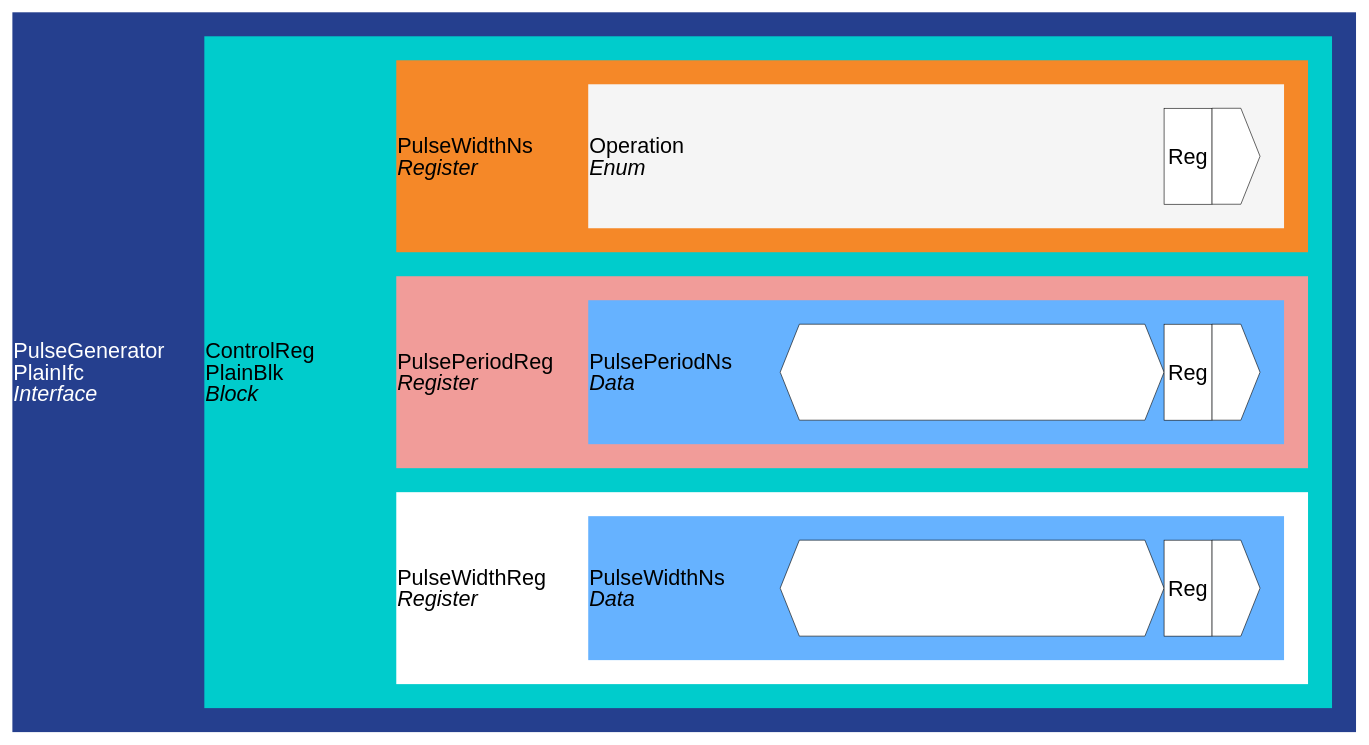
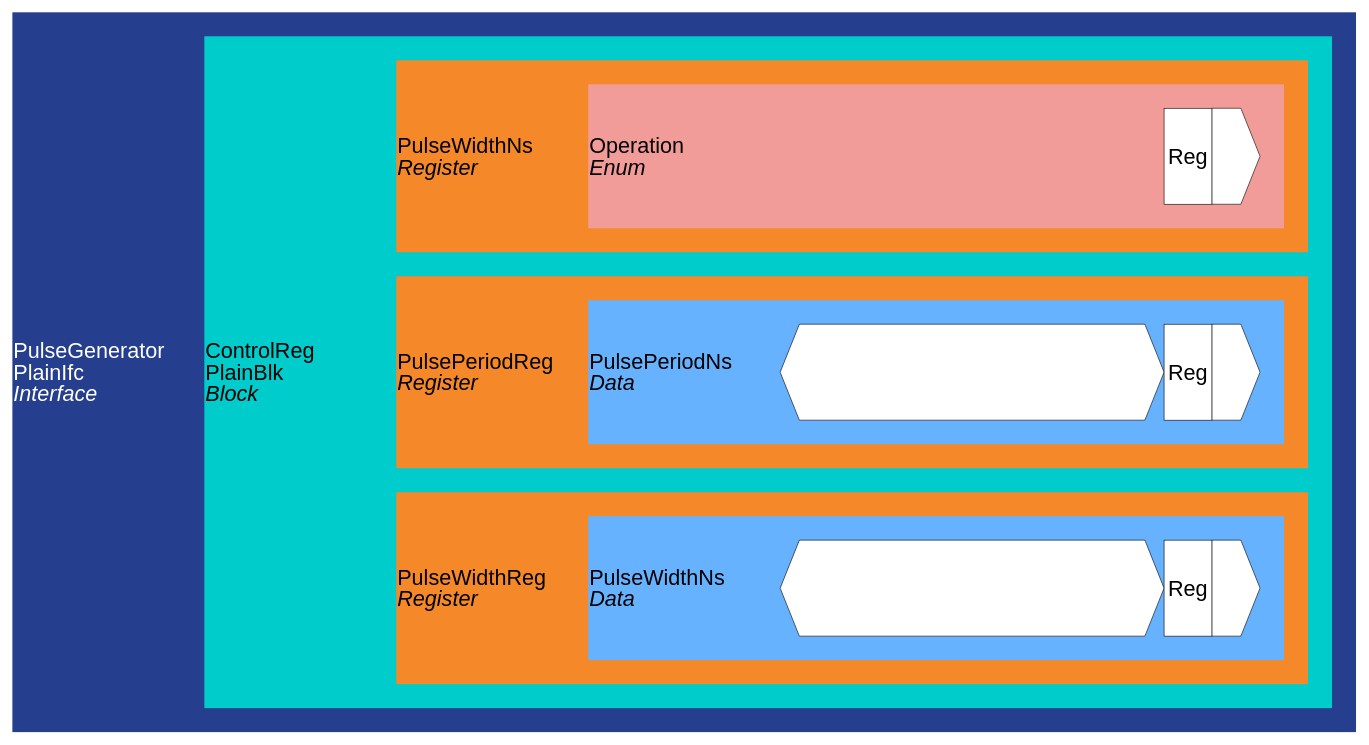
(936, 156) -> (936, 156)
(477, 372) -> (477, 372)
(471, 588) -> (471, 588)
